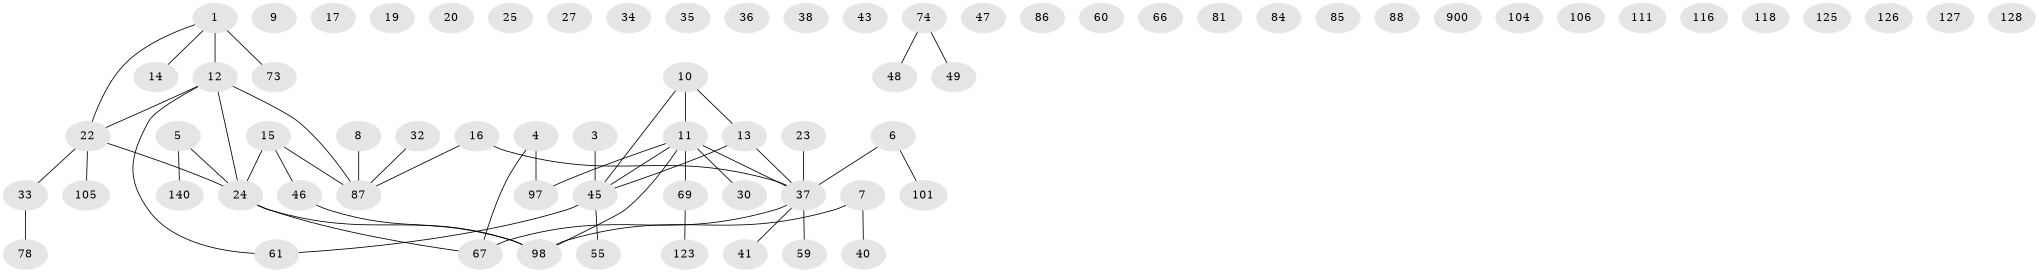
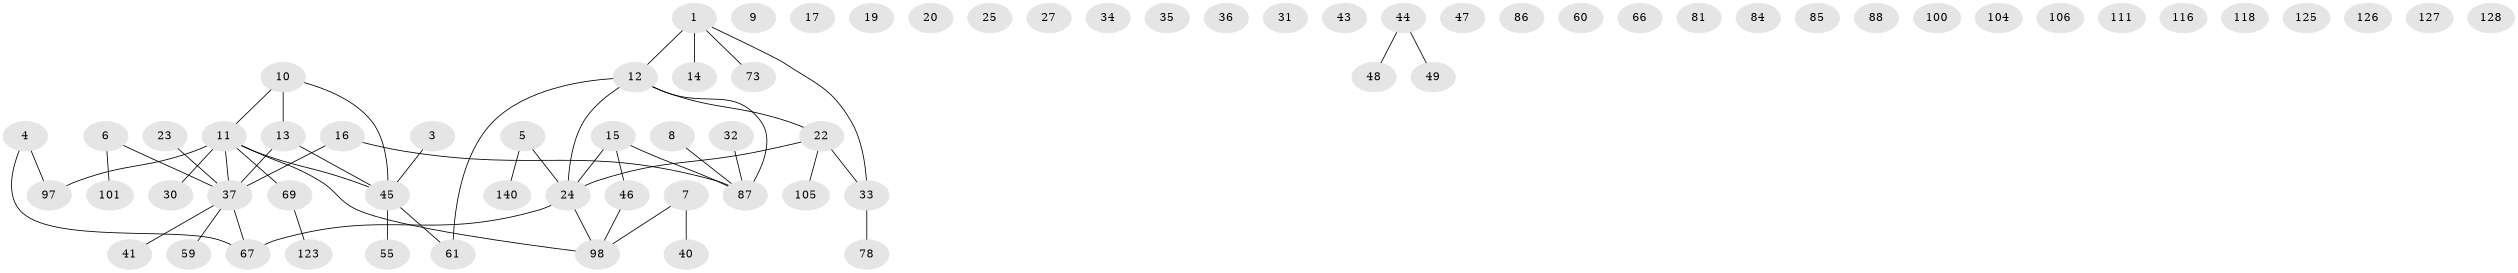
(806, 18) -> (1285, 18)
(924, 18) -> (1404, 18)
(1458, 18) -> (1937, 18)
(130, 59) -> (814, 82)
